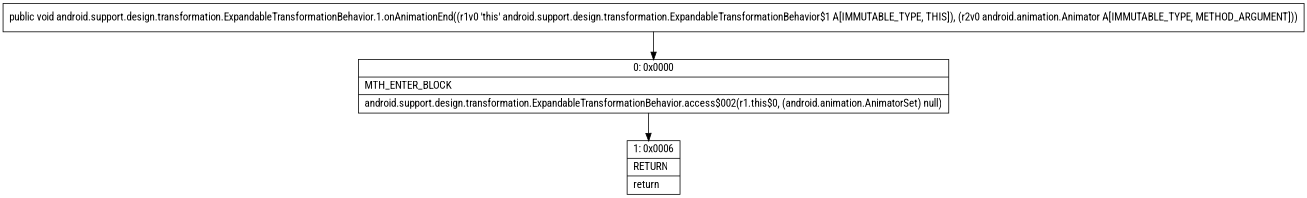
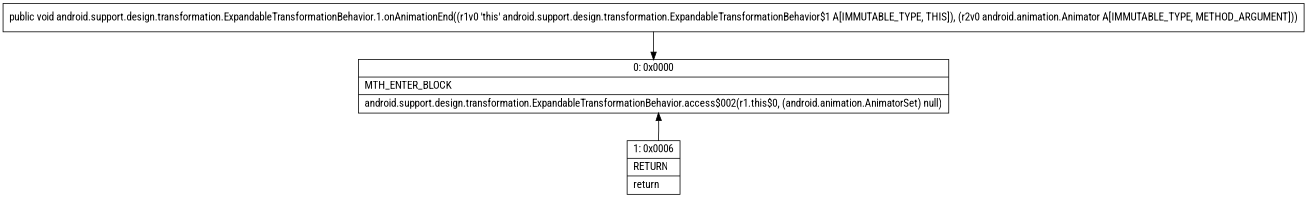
(648, 123) -> (659, 131)
